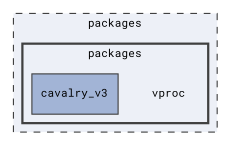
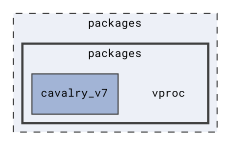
(75, 94) -> (75, 94)
